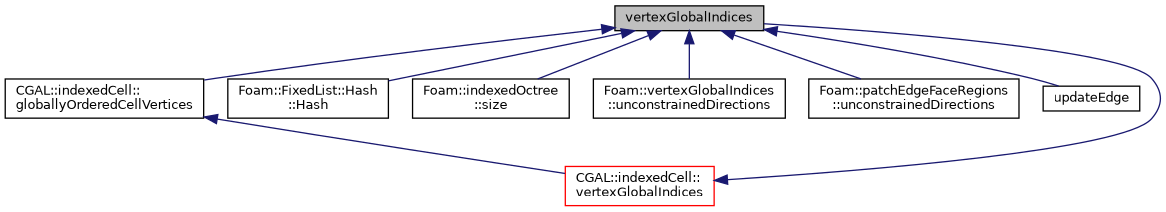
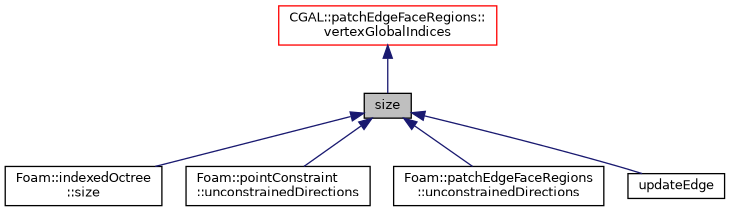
(689, 18) -> (388, 106)
(104, 99) -> none
(308, 99) -> none
(689, 99) -> (278, 186)
(640, 186) -> (388, 25)
